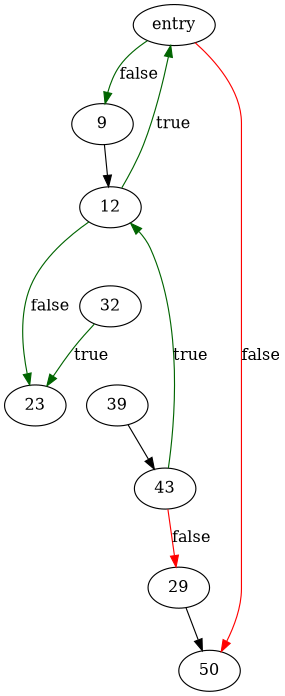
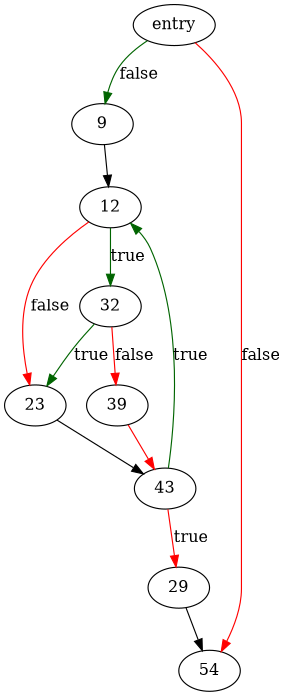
(151, 124) -> (110, 251)
(30, 287) -> (30, 287)
none -> (113, 350)
(138, 442) -> (138, 442)
none -> (95, 444)
(191, 538) -> (191, 538)
(210, 671) -> (210, 671)
